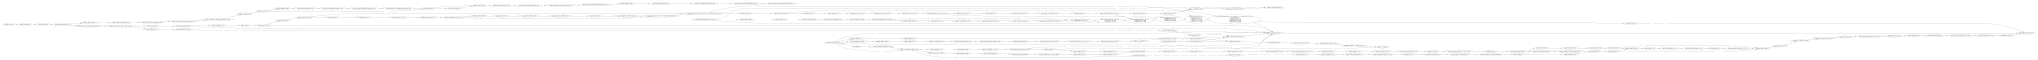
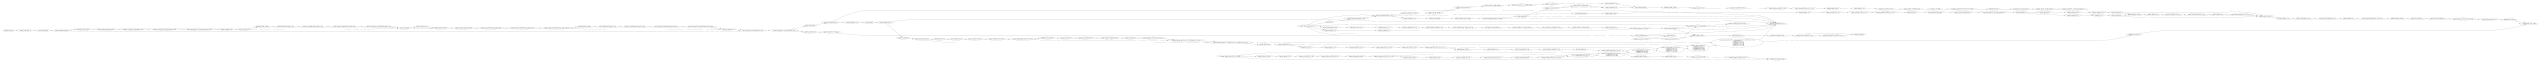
none -> (1581, 6)
none -> (1737, 24)
none -> (728, 29)
